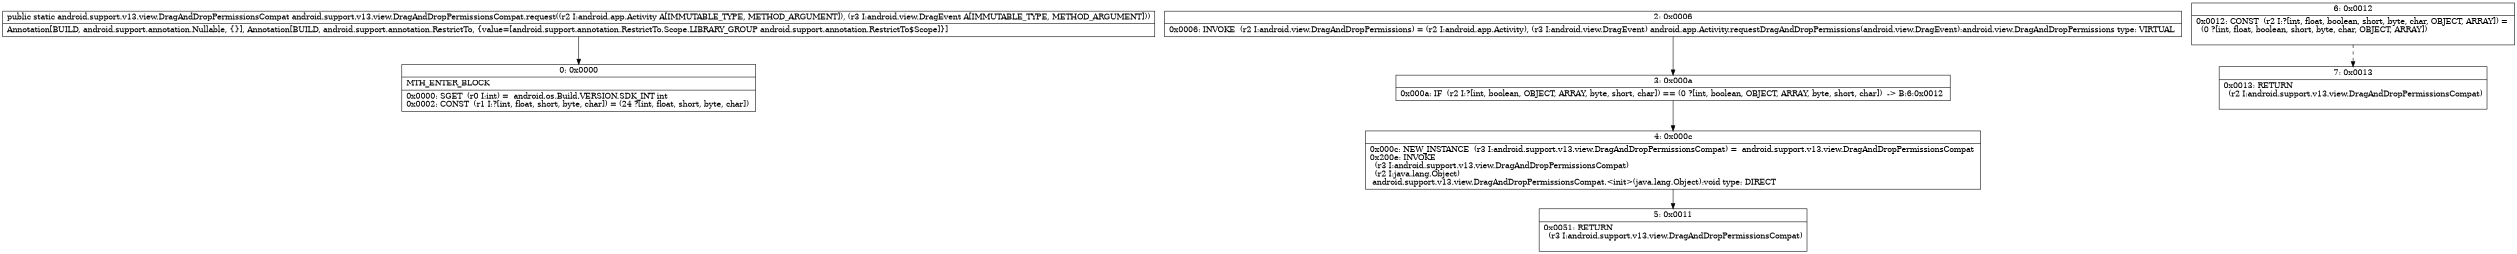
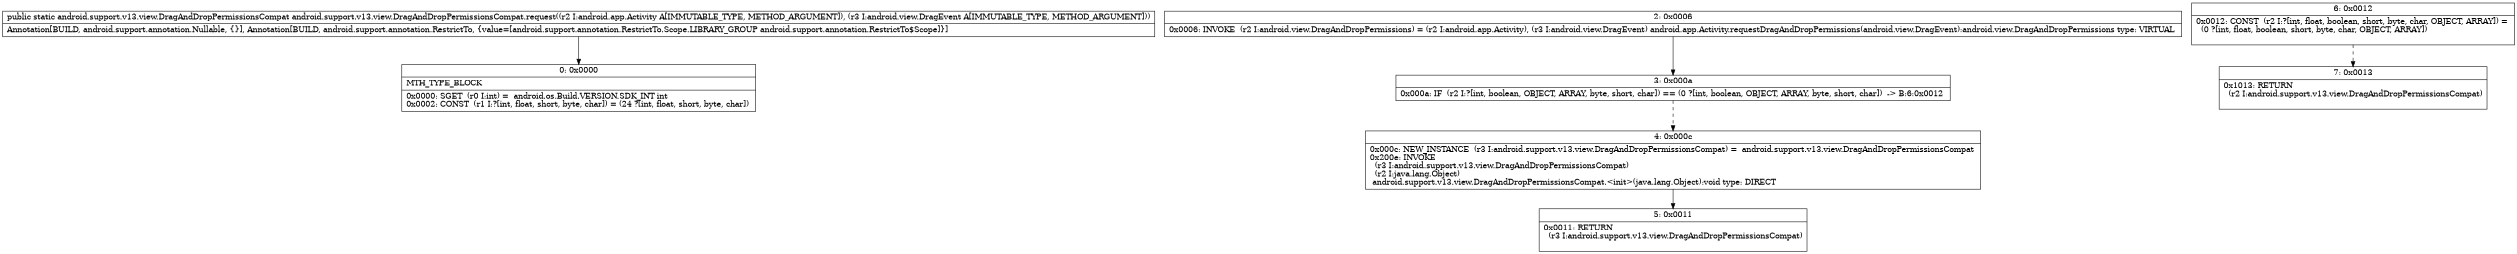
(448, 83) -> (444, 83)
(2261, 86) -> (2261, 86)
(1673, 113) -> (1673, 113)
(1581, 228) -> (1581, 228)
